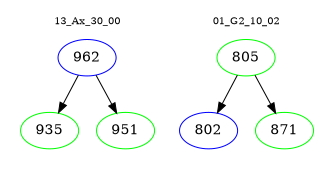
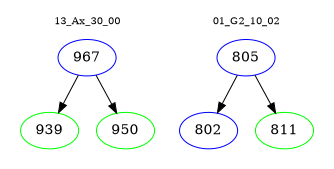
(87, 58) -> (87, 58)
(246, 58) -> (246, 58)
(50, 131) -> (50, 131)
(126, 131) -> (126, 131)
(285, 131) -> (285, 131)
